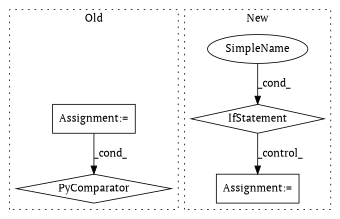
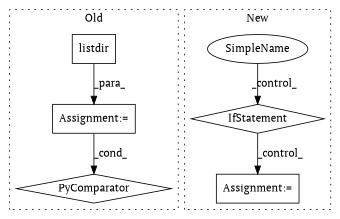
none -> (94, 49)
(275, 84) -> (275, 84)
